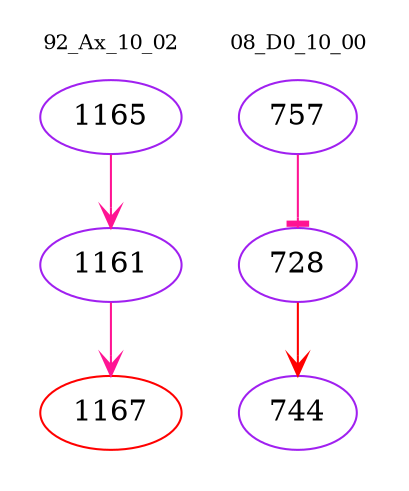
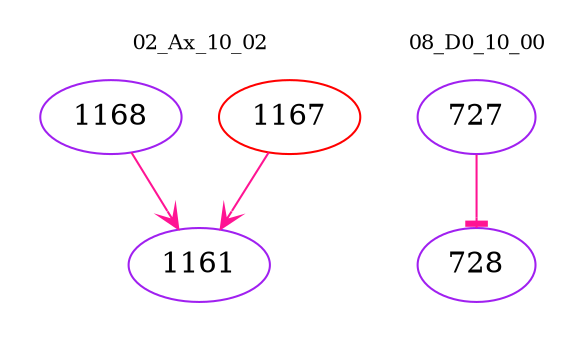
(111, 44) -> (200, 44)
(111, 117) -> (111, 117)
(298, 117) -> (477, 117)
(111, 329) -> (250, 182)
(298, 413) -> none
